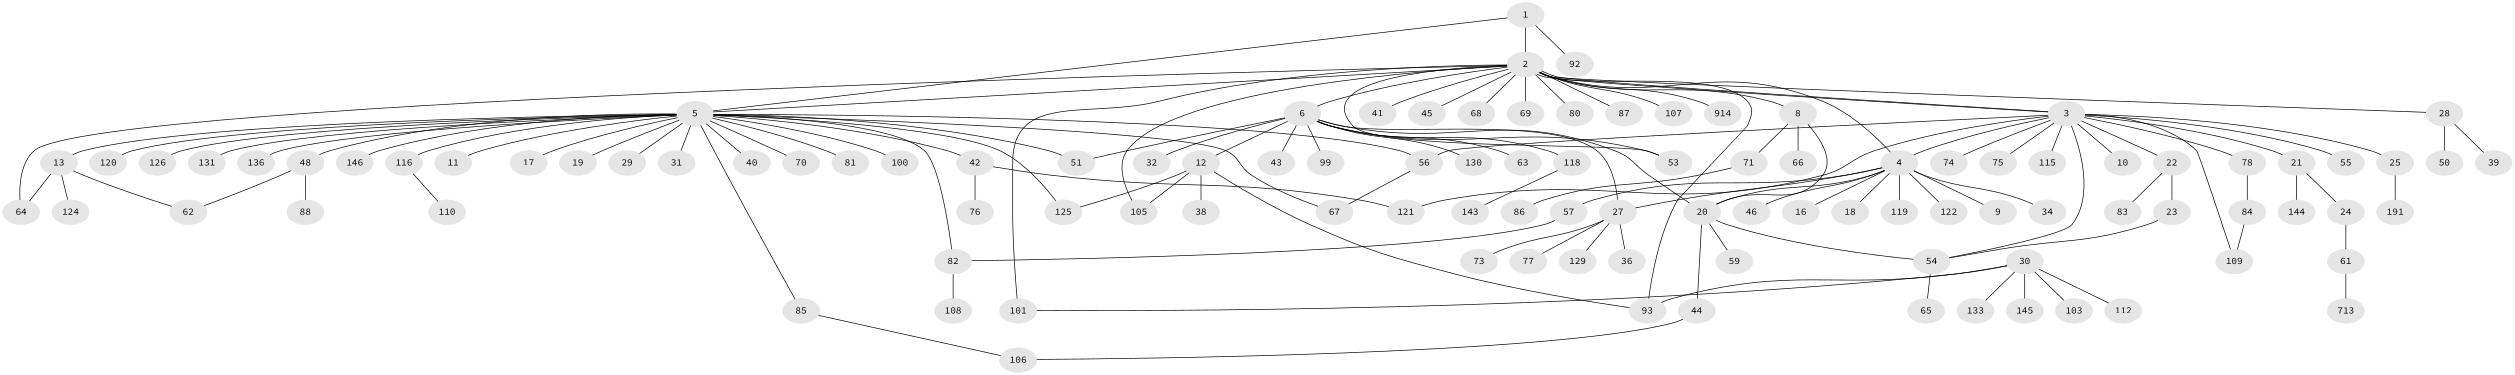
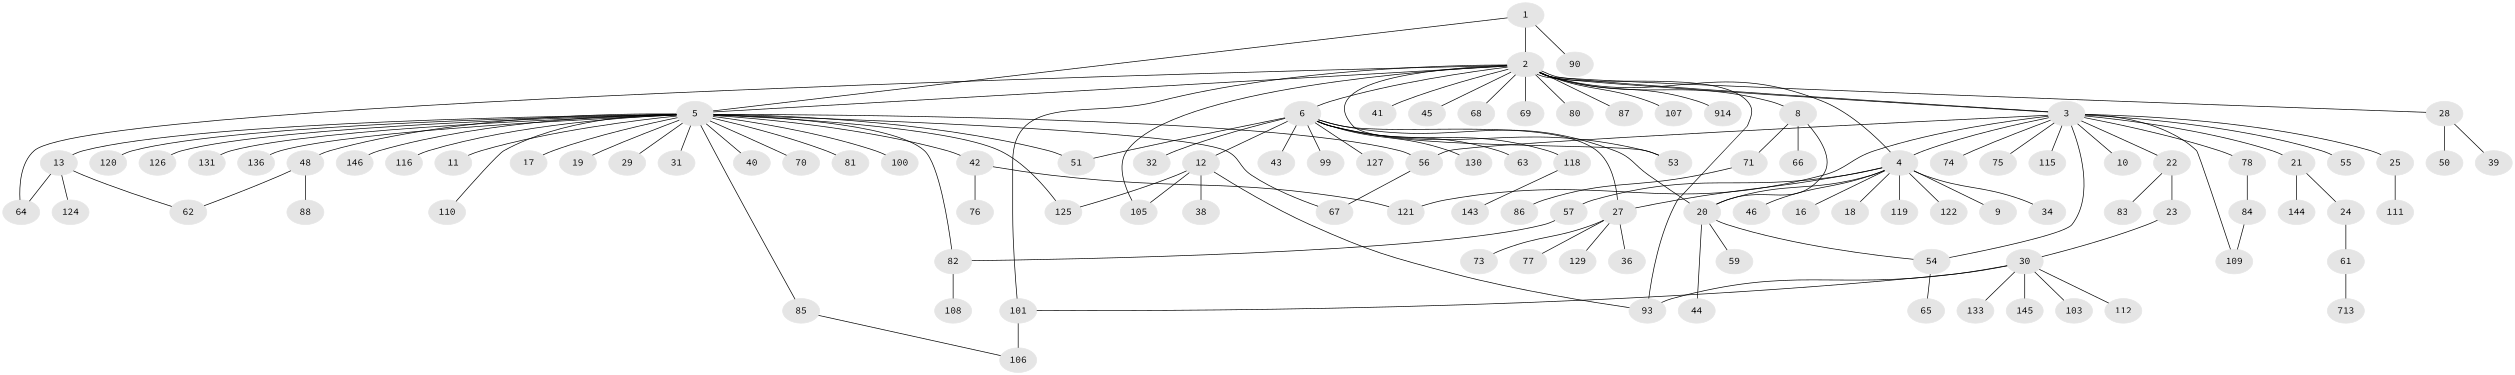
(1575, 64) -> (1575, 64)
none -> (1375, 163)
(426, 188) -> (508, 149)
(2395, 212) -> (2395, 212)
(2054, 242) -> (2100, 240)
(1361, 352) -> (1018, 336)
